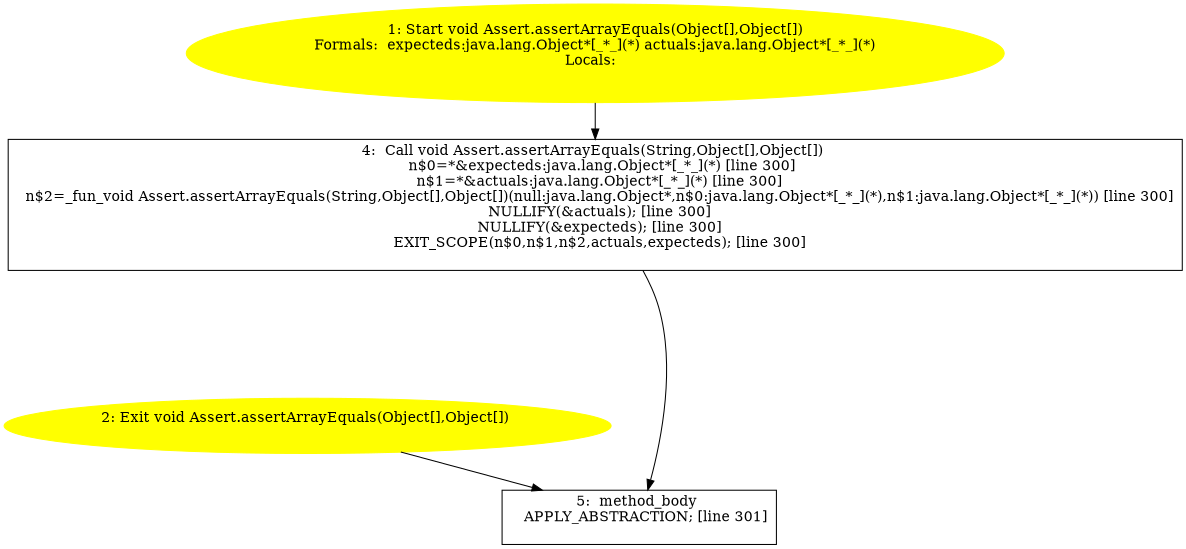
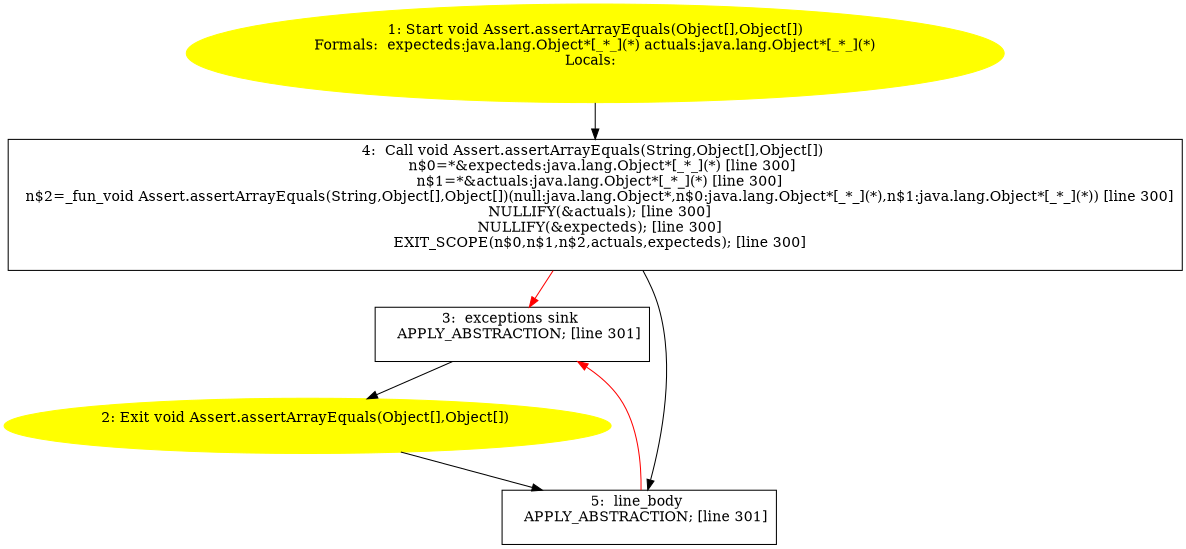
none -> (512, 334)
(639, 517) -> (639, 517)
